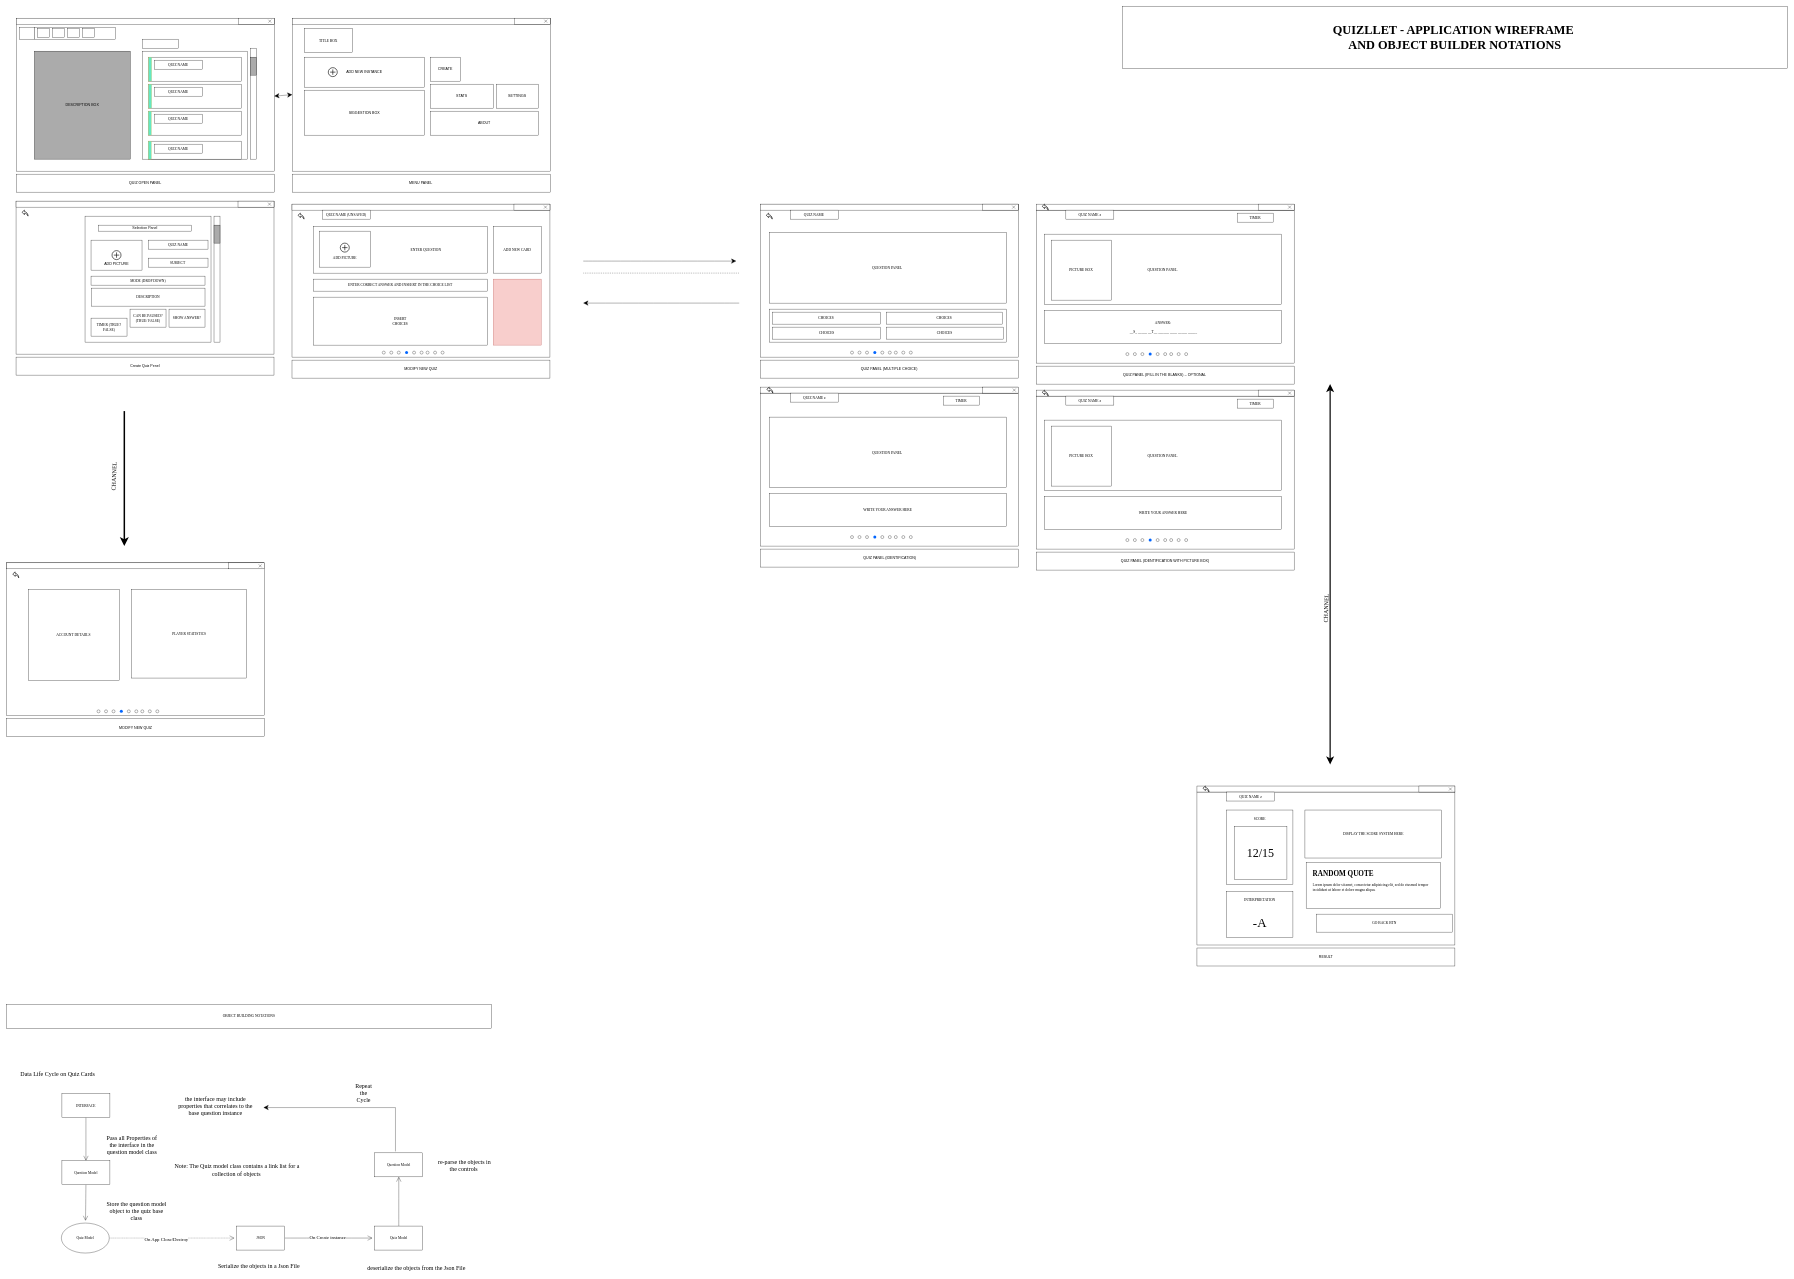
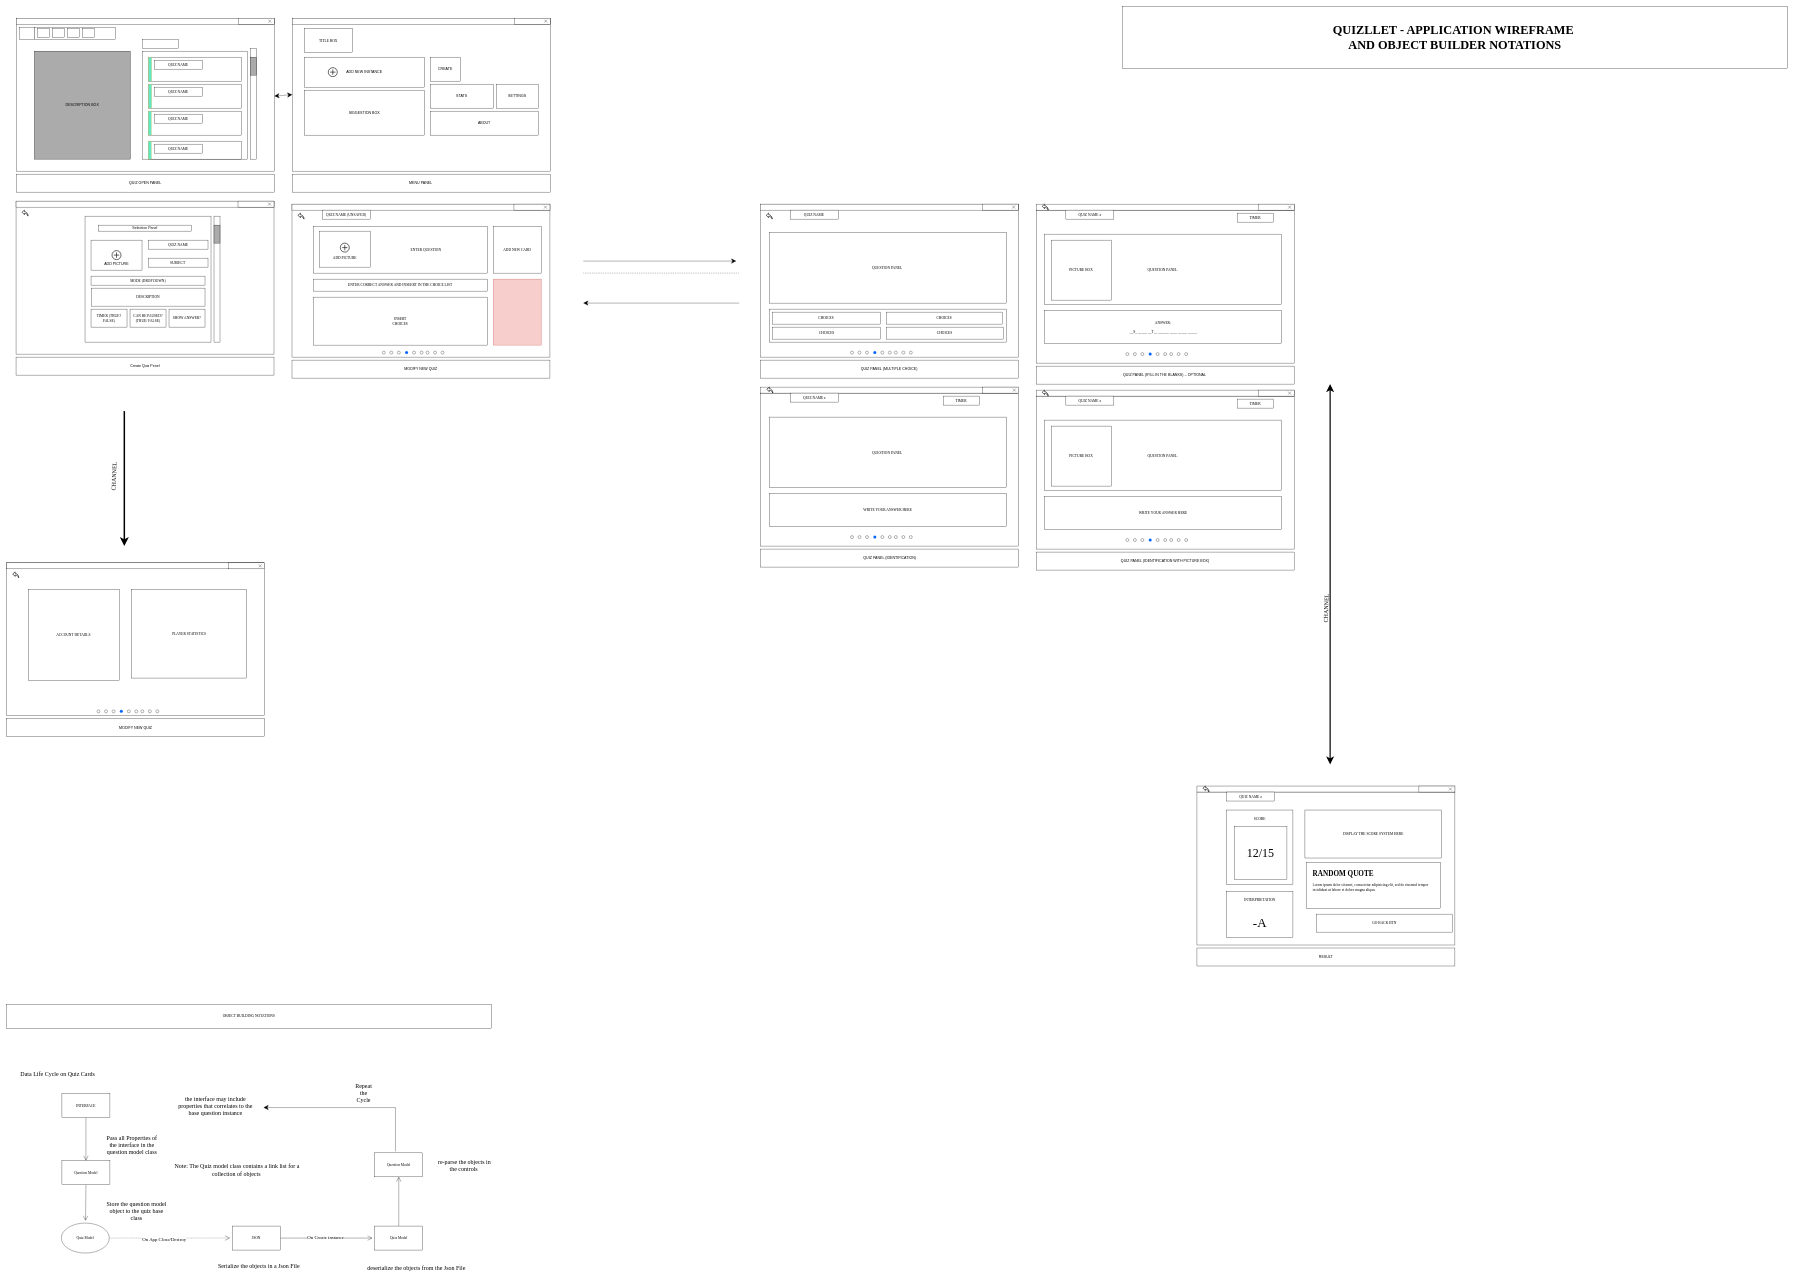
(109, 327) -> (109, 318)
(261, 1238) -> (256, 1238)
